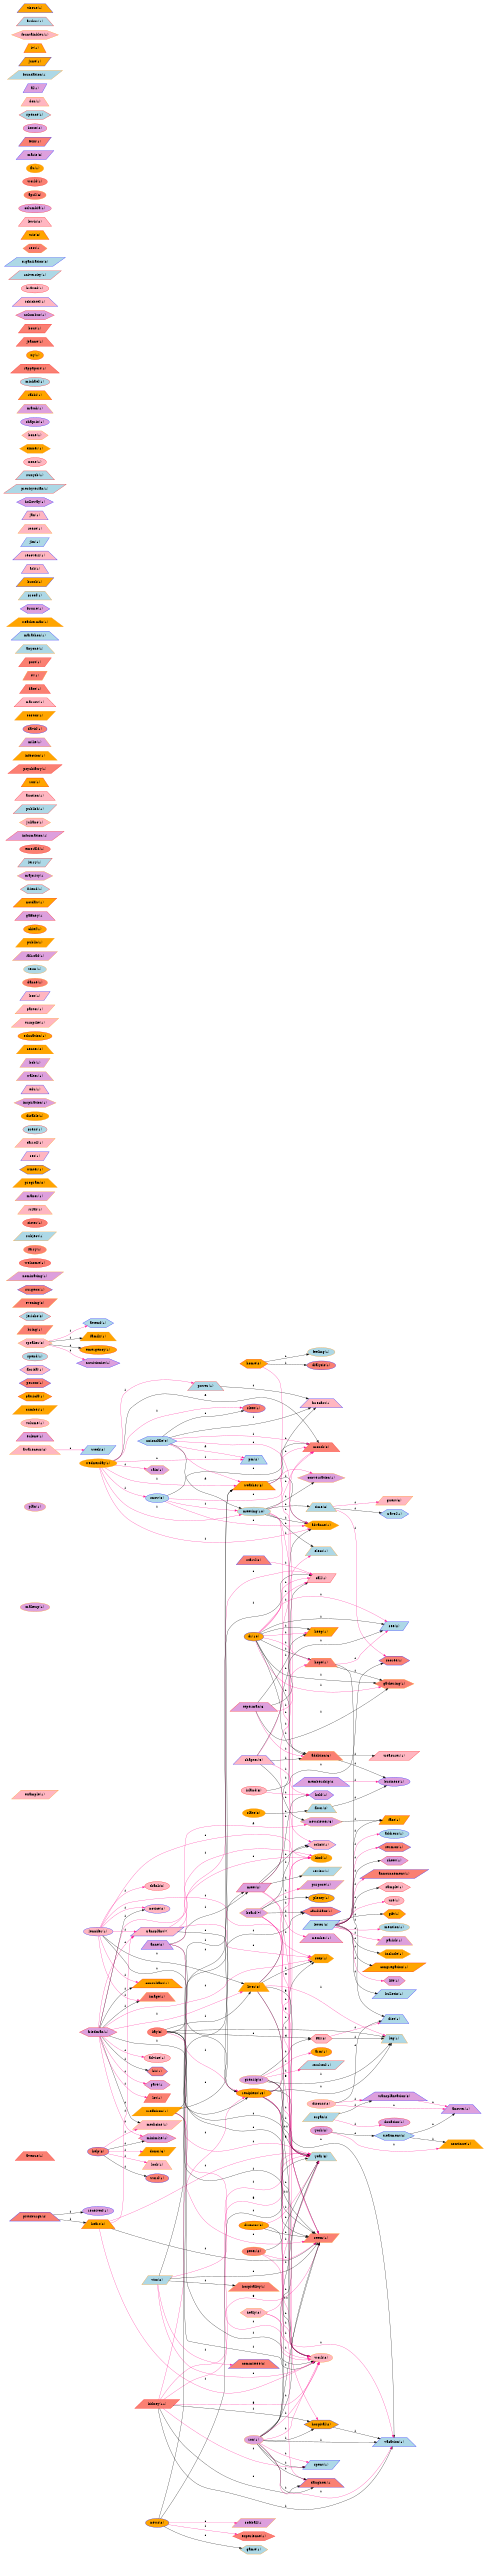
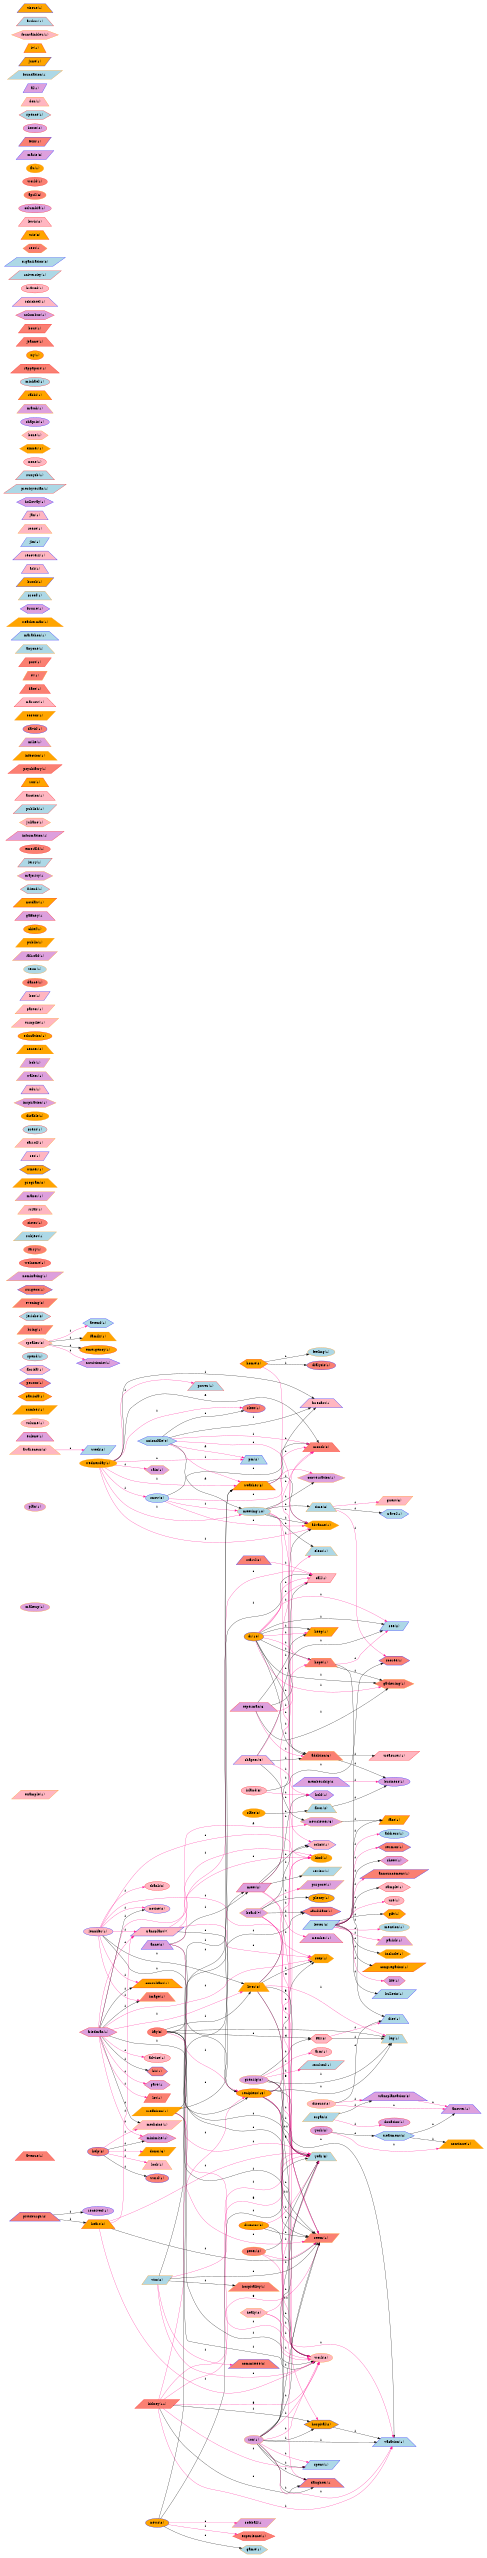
(264, 1390) -> (179, 1374)
(321, 2052) -> (321, 2052)
(263, 2502) -> (263, 2502)
